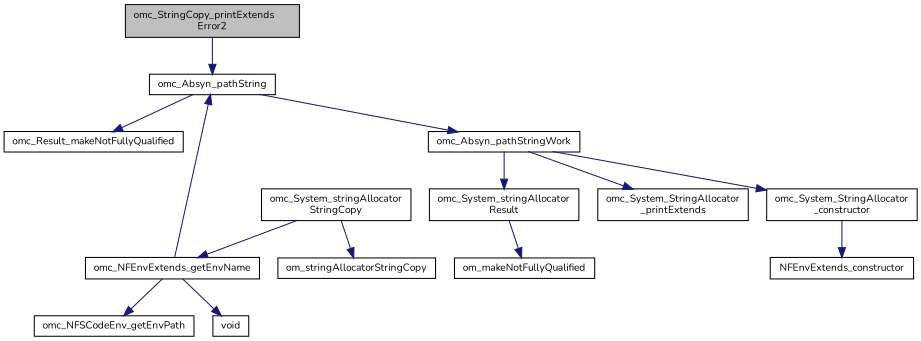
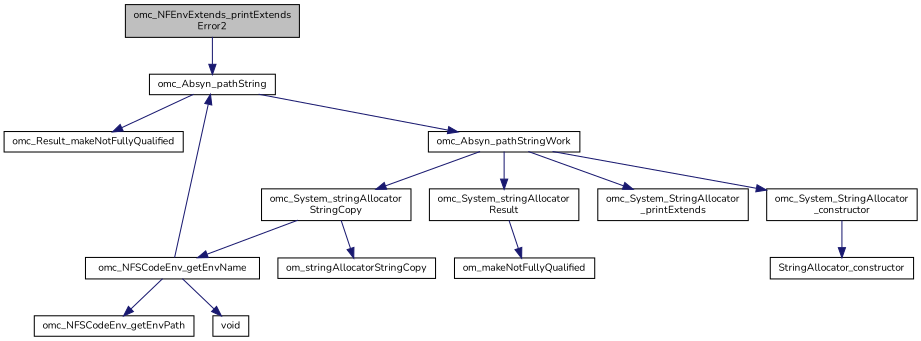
(212, 21) -> (212, 21)
none -> (433, 169)
(172, 268) -> (172, 268)
(842, 268) -> (842, 268)
